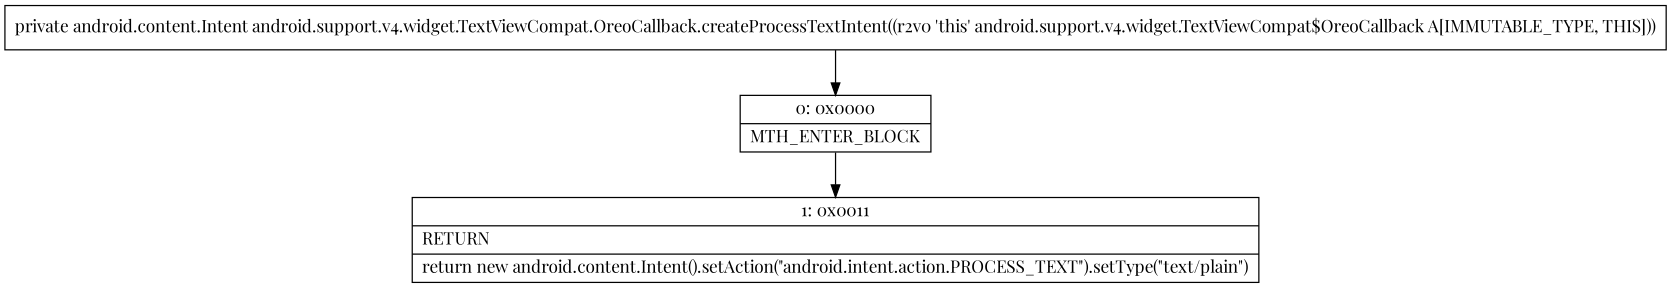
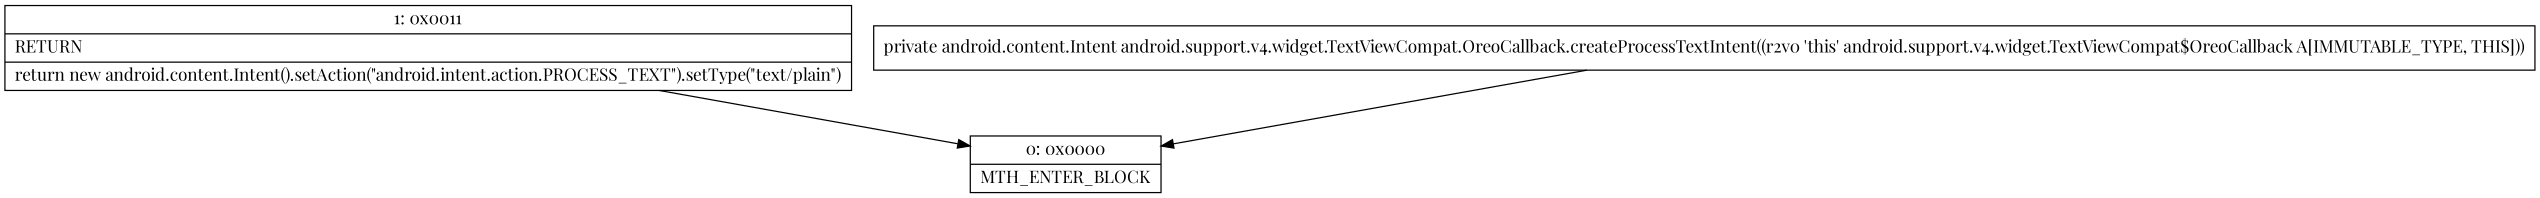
(836, 169) -> (809, 117)
